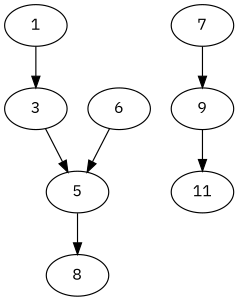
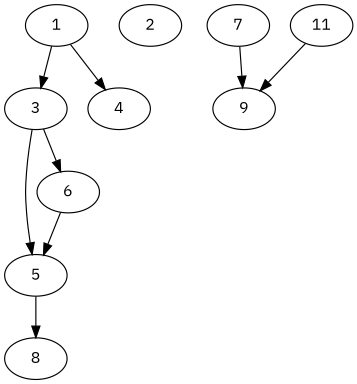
none -> (150, 25)
none -> (119, 109)
none -> (50, 145)
(202, 145) -> (287, 63)
